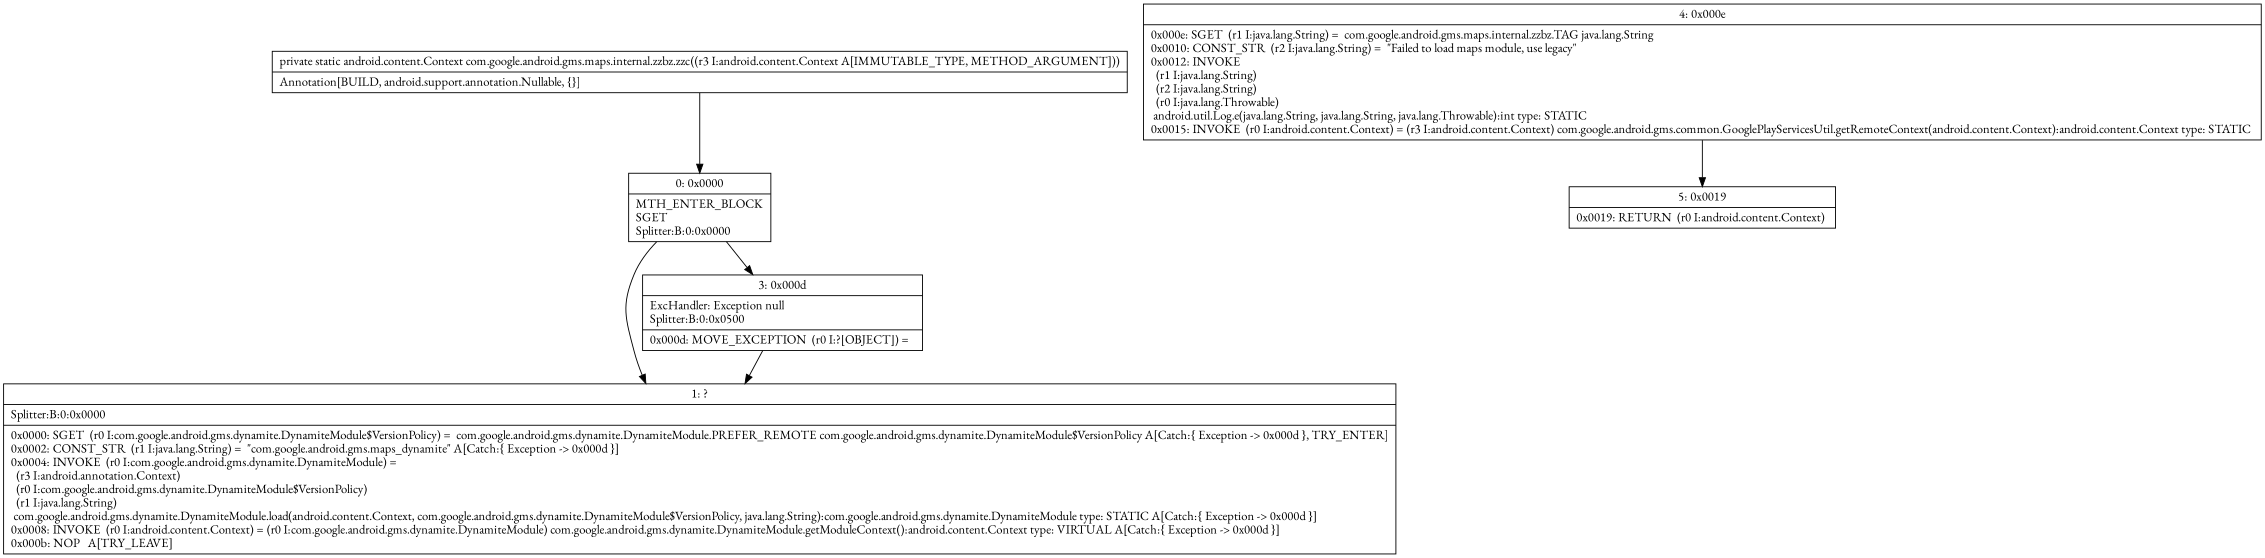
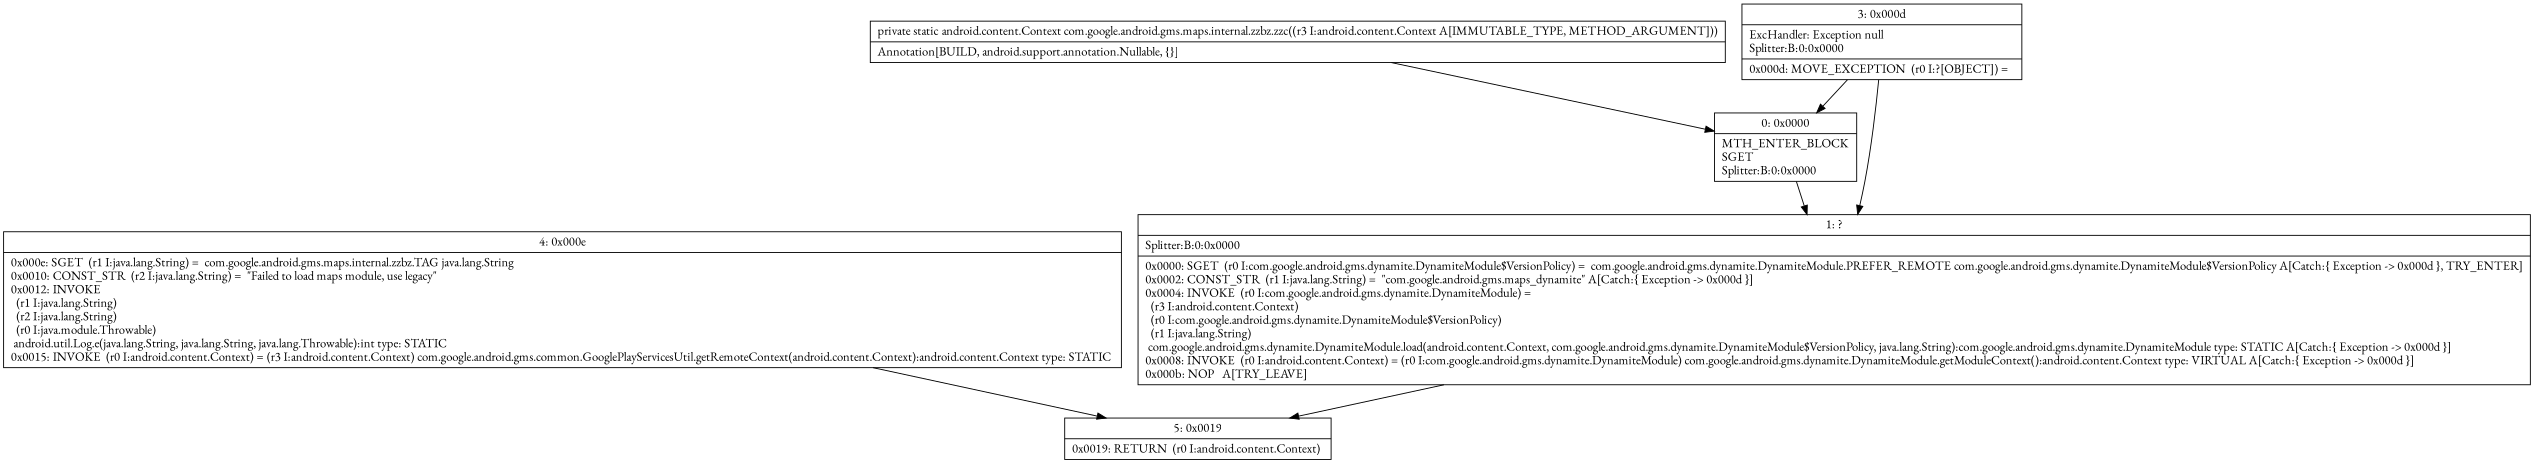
(1215, 102) -> (84, 330)
(737, 255) -> (1835, 93)
(697, 319) -> (1797, 48)
none -> (1371, 400)
(96, 476) -> (1222, 306)
